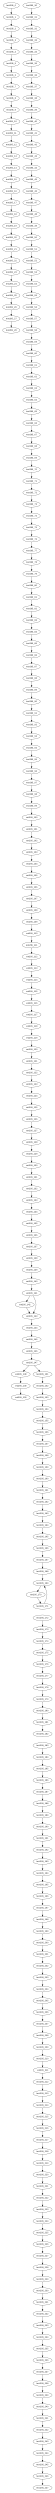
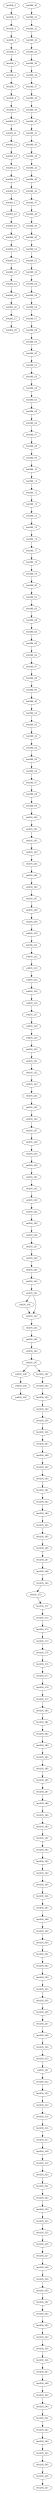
(47, 1595) -> (43, 1611)
none -> (43, 1739)
